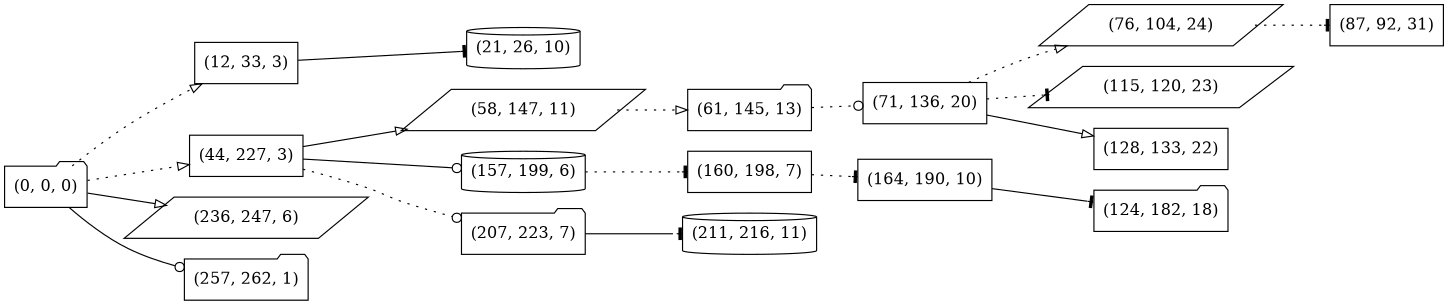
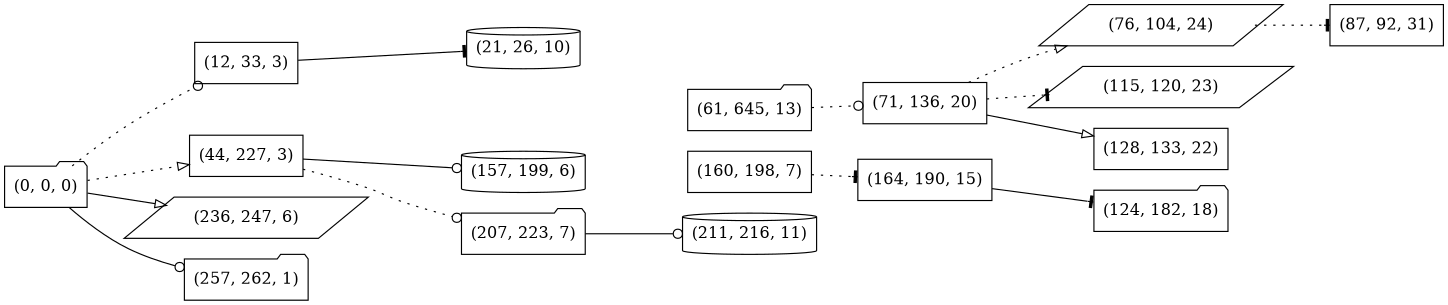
(523, 110) -> none
(750, 110) -> (750, 110)
(131, 124) -> (131, 124)
(633, 172) -> none
(925, 180) -> (925, 180)
(629, 234) -> (629, 234)
